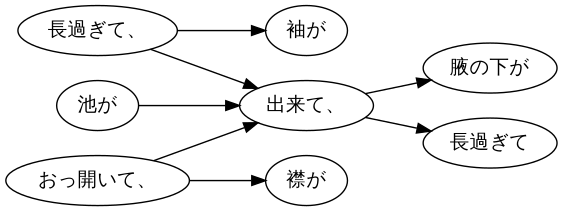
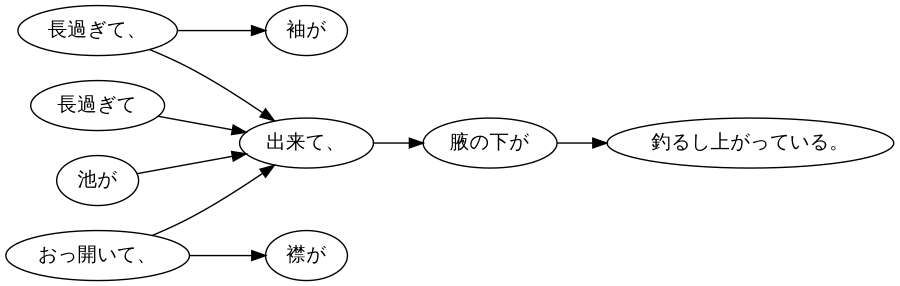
(391, 123) -> (195, 123)
none -> (750, 143)
